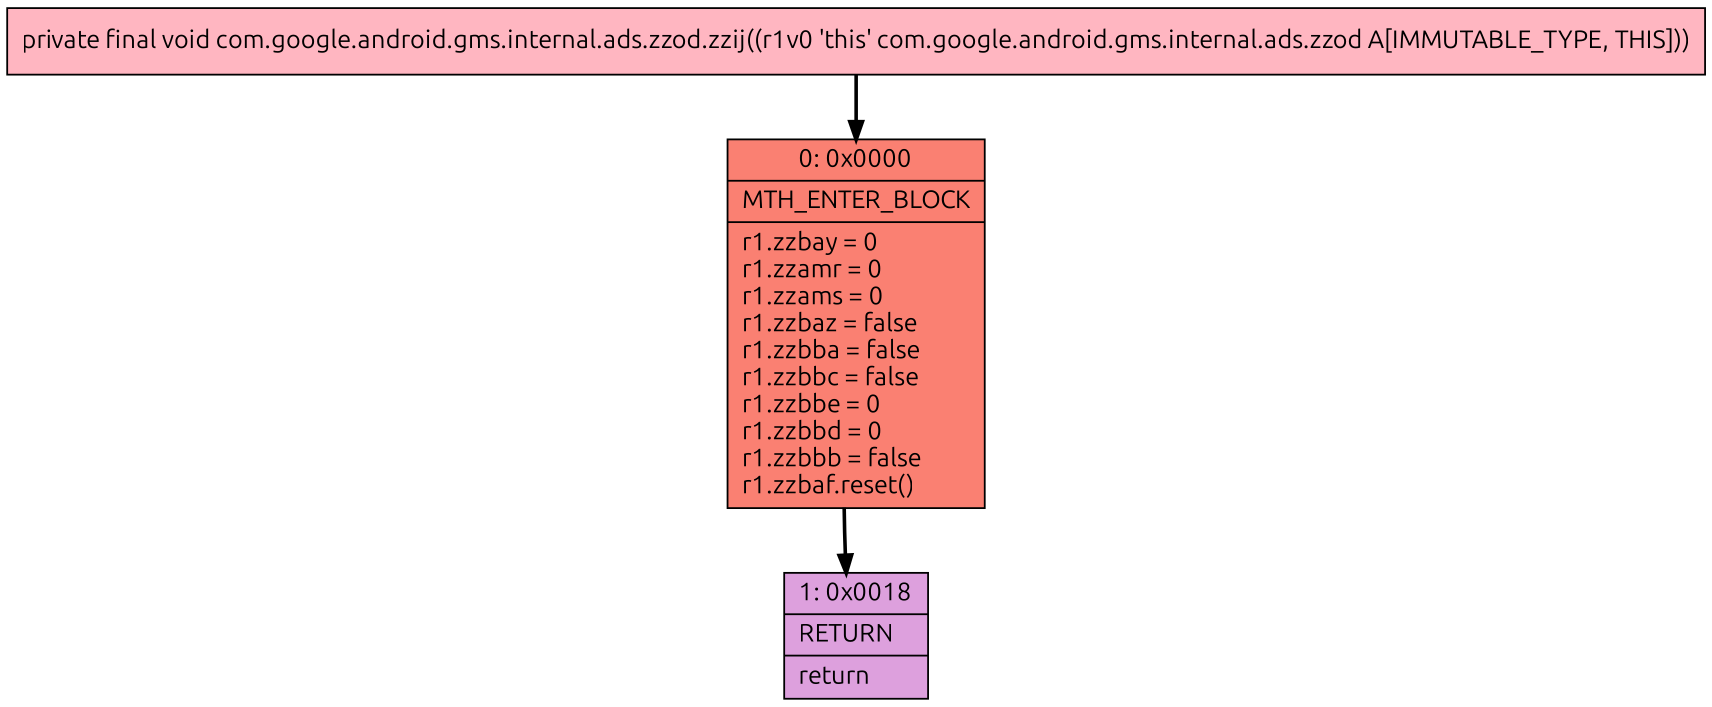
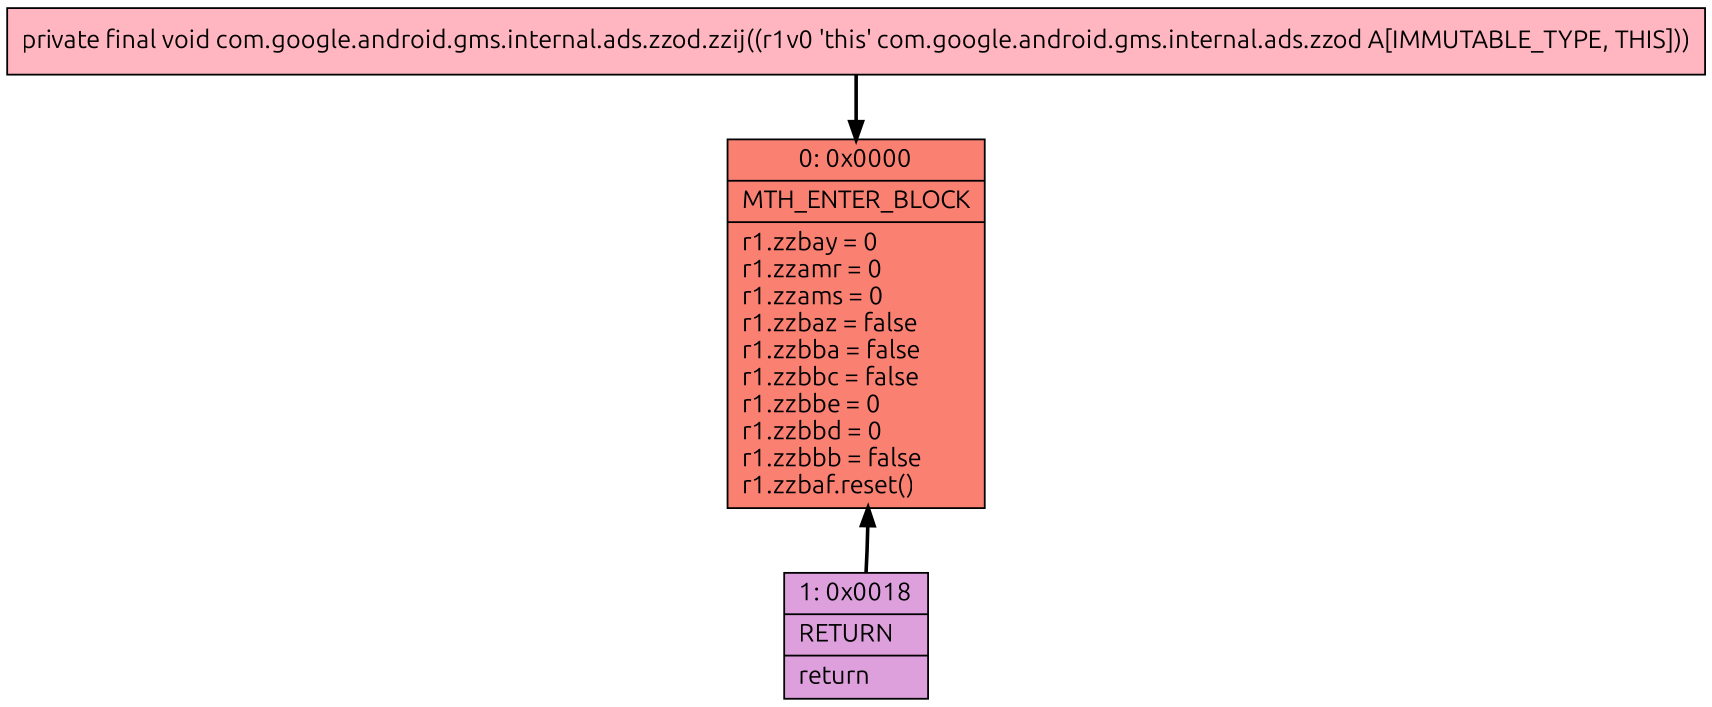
(845, 531) -> (867, 550)
